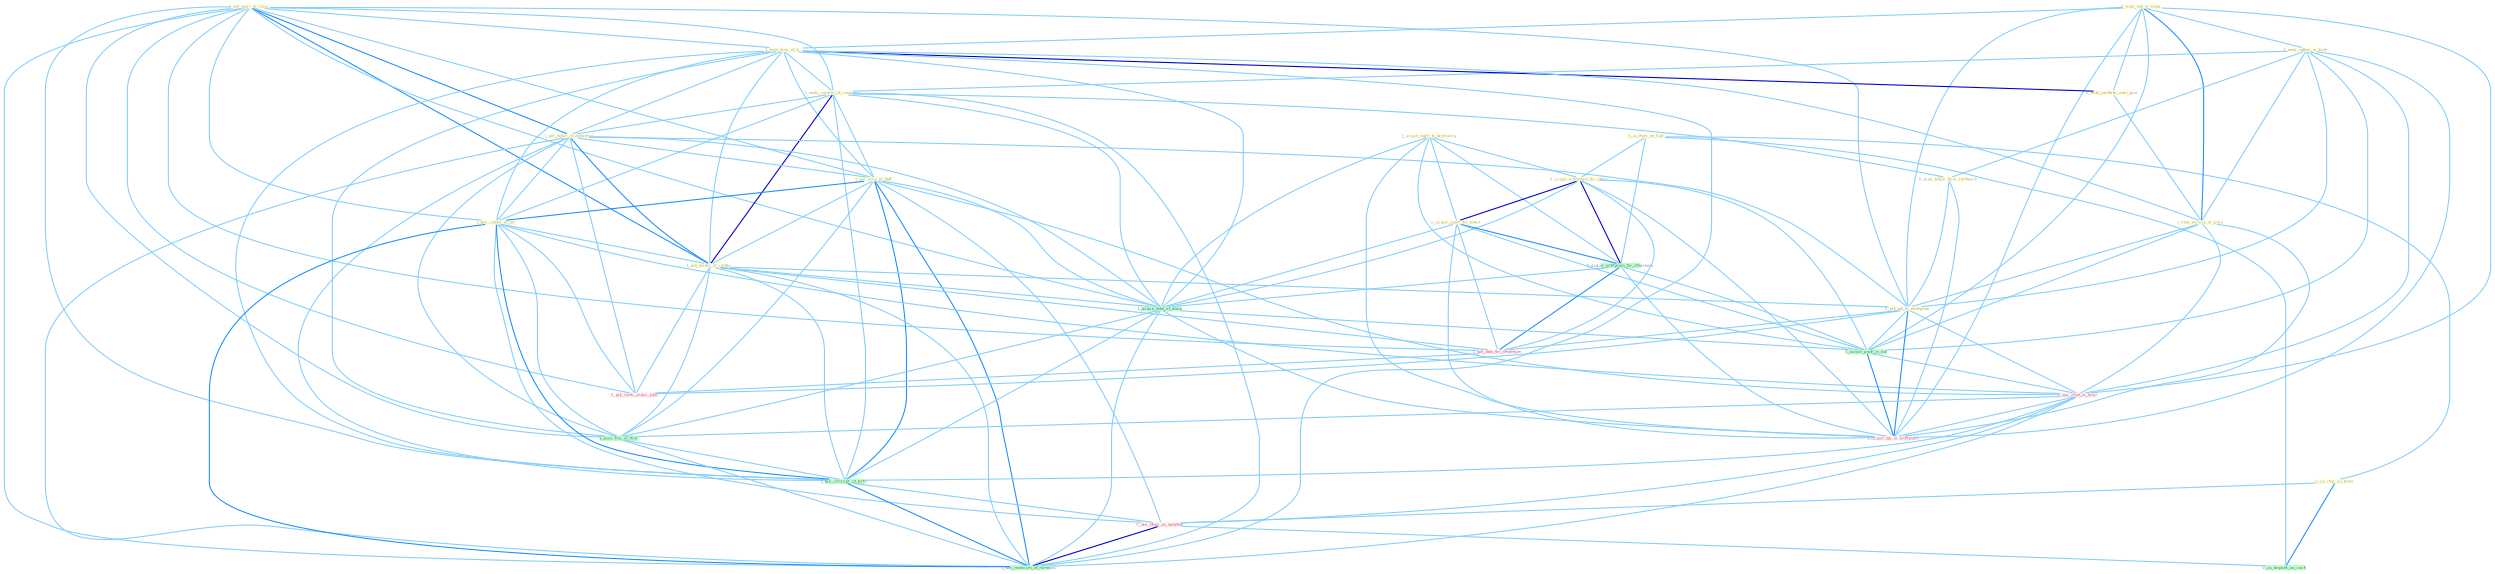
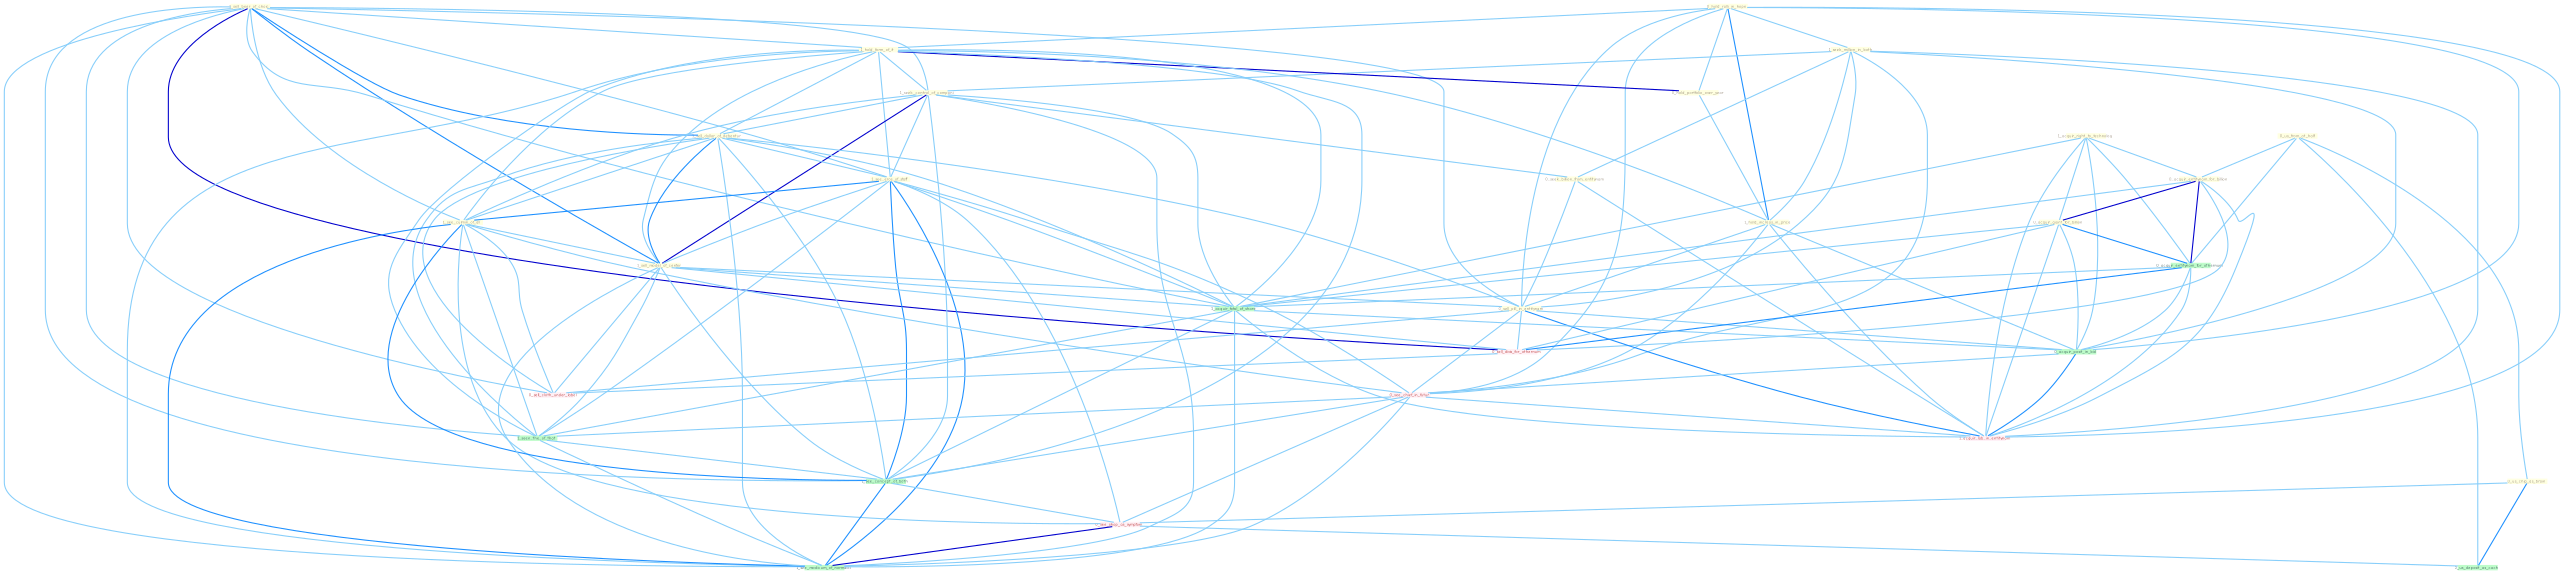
(1770, 222) -> none
(667, 307) -> (622, 274)
